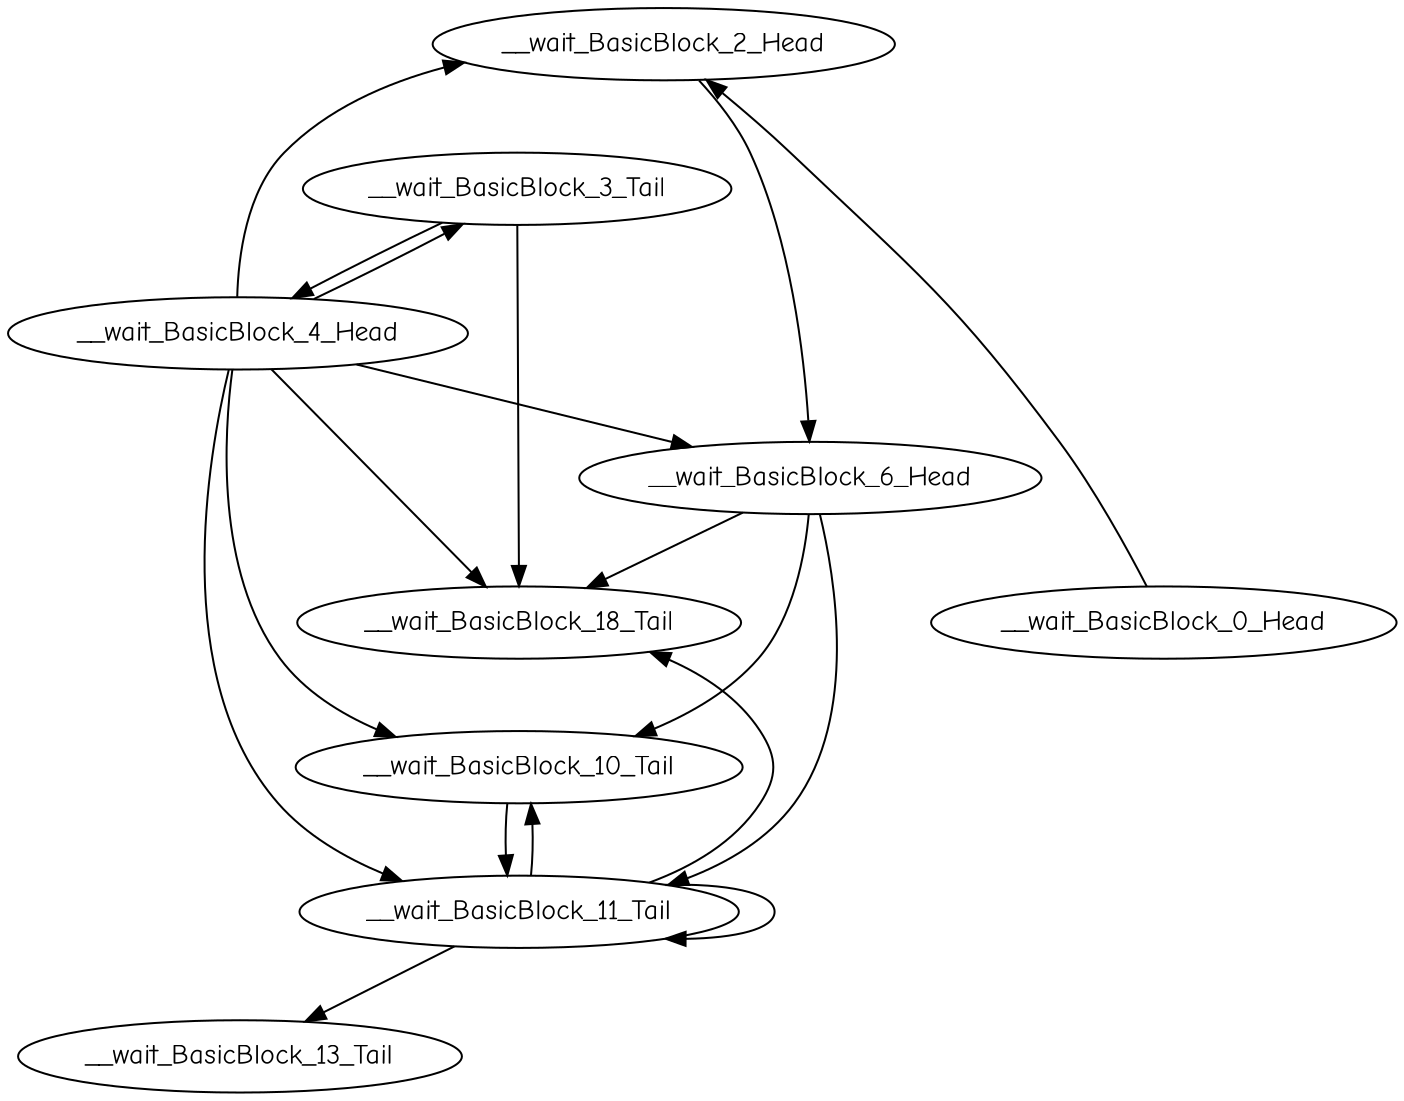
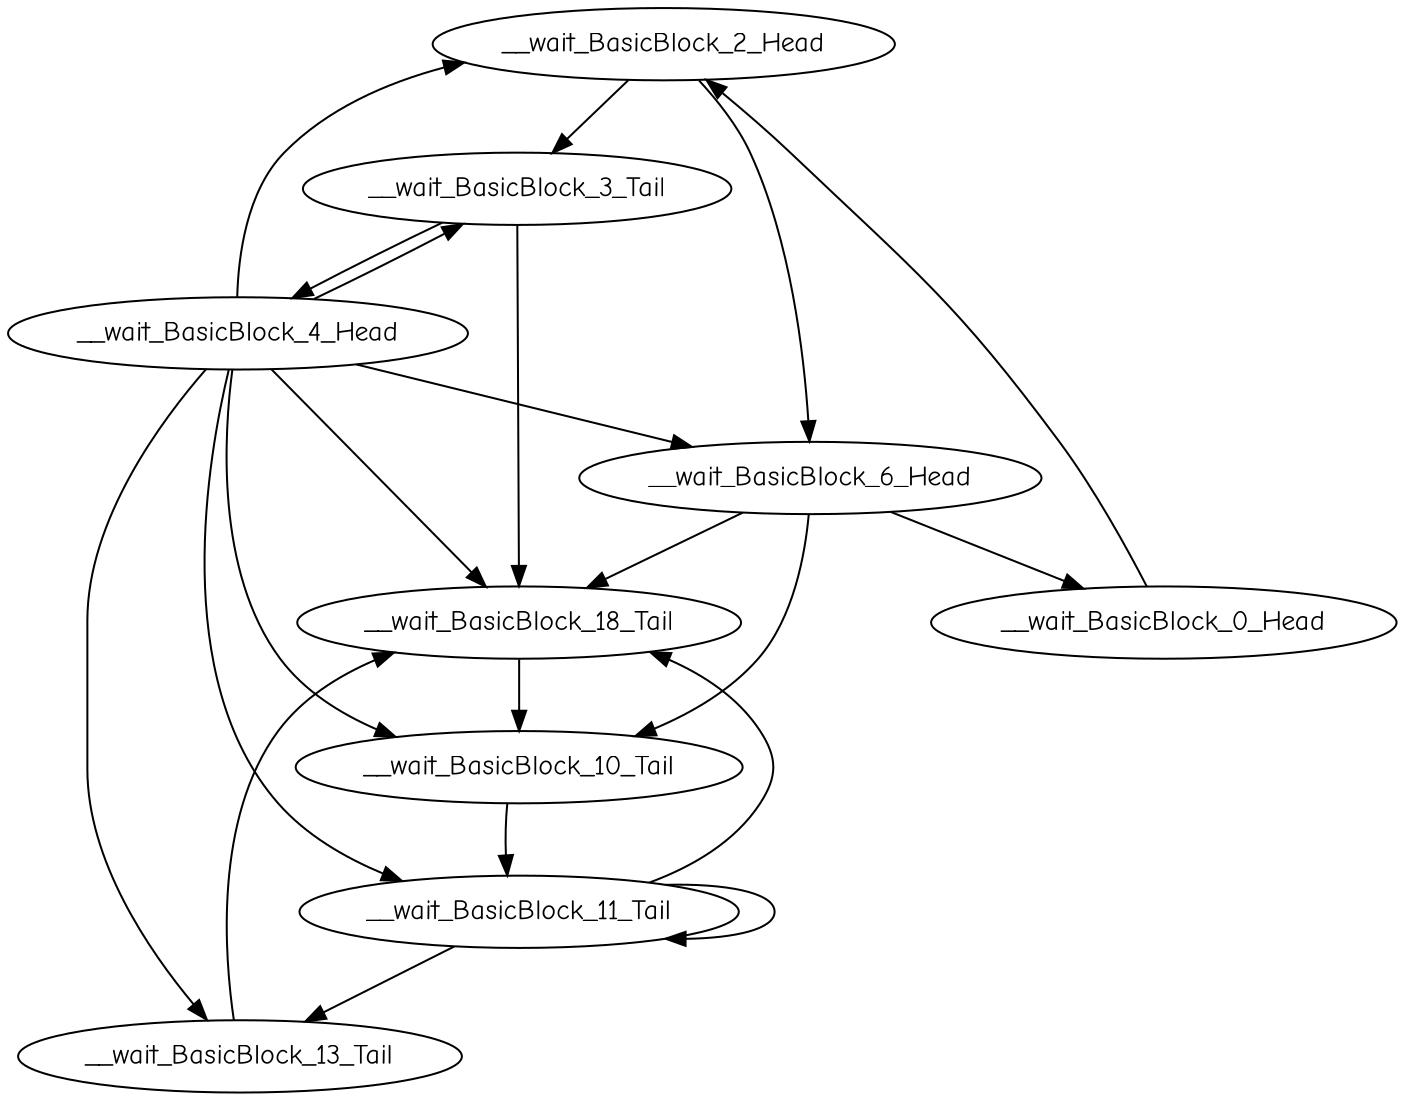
none -> (598, 110)
none -> (87, 685)
(828, 728) -> (978, 546)
none -> (241, 811)
(533, 850) -> (519, 685)
